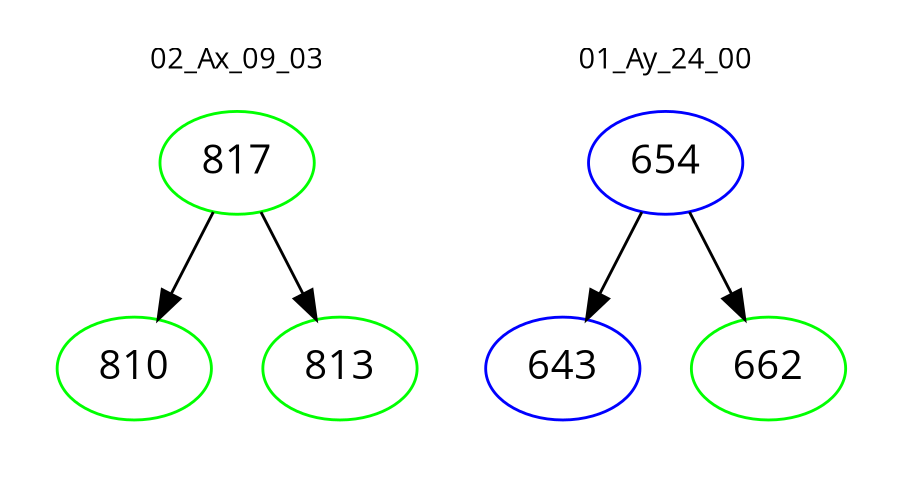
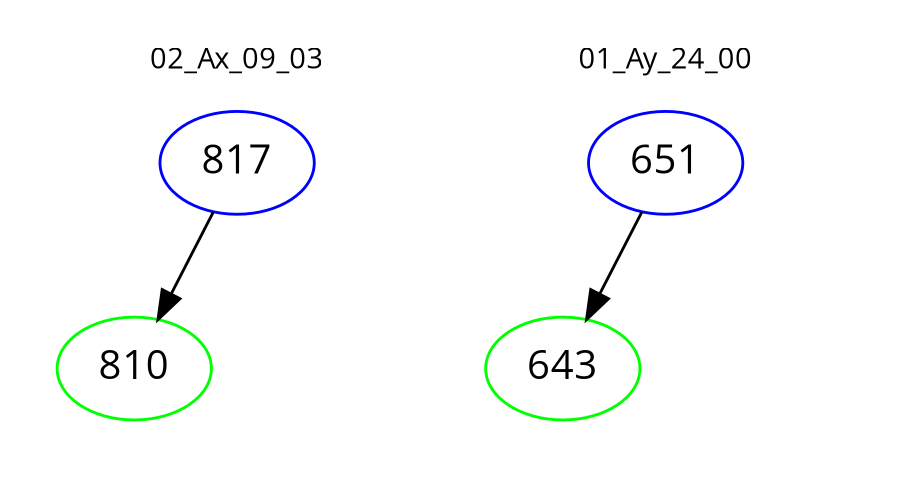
(237, 163) -> (237, 163)
(666, 163) -> (666, 163)
(340, 369) -> none
(563, 369) -> (563, 369)
(769, 369) -> none
